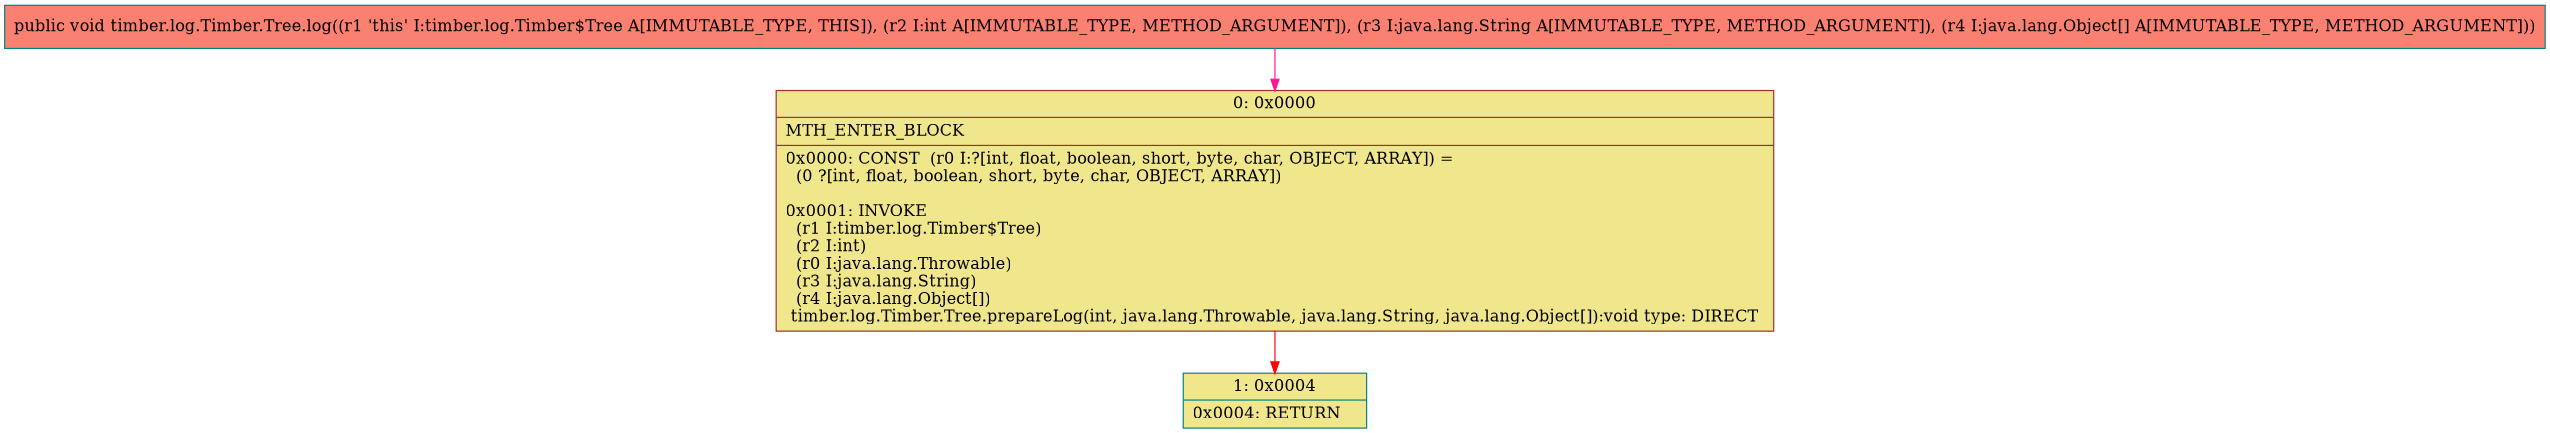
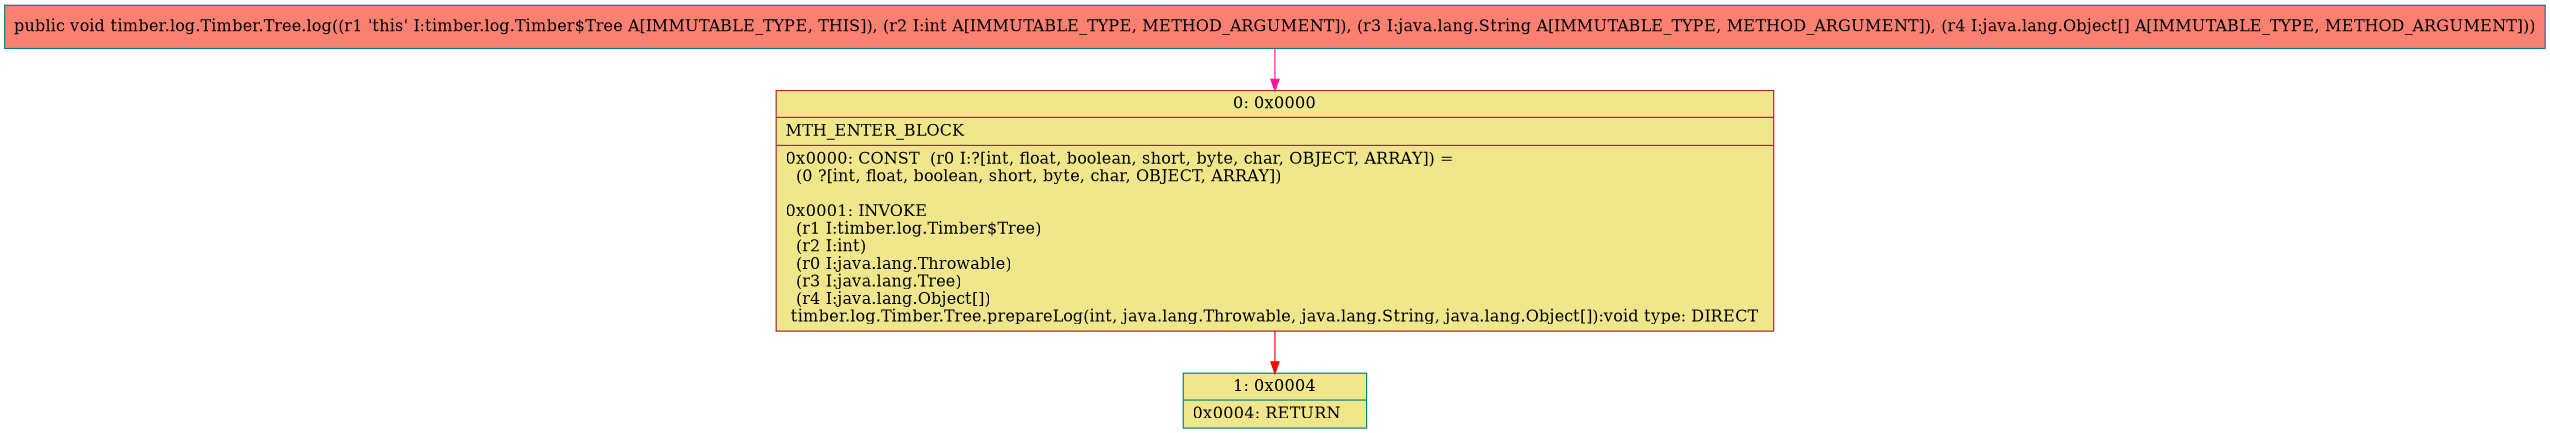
(881, 282) -> (874, 282)
